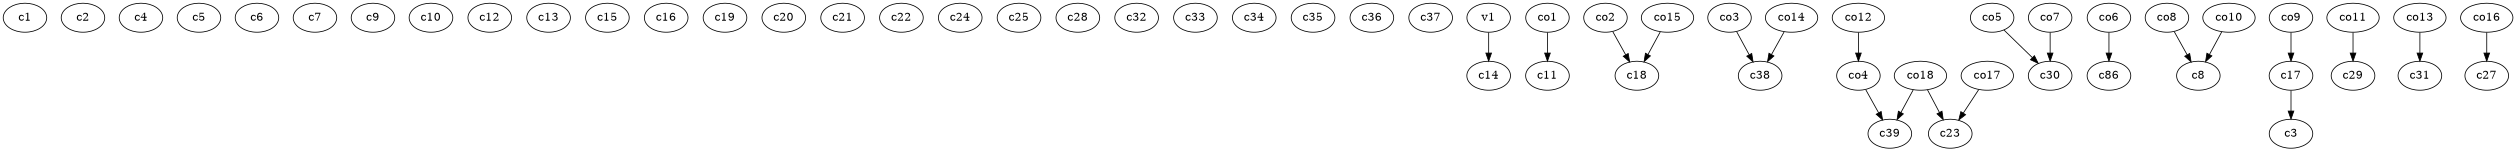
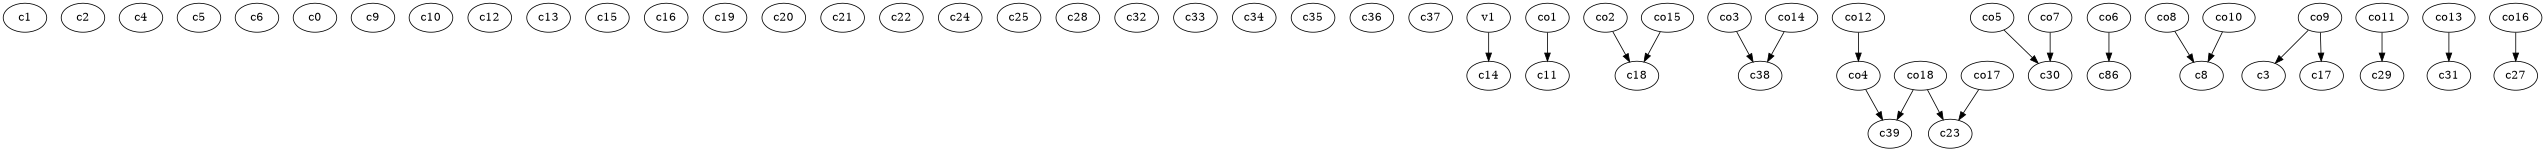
(315, 18) -> (315, 18)
(2291, 101) -> (2295, 44)
